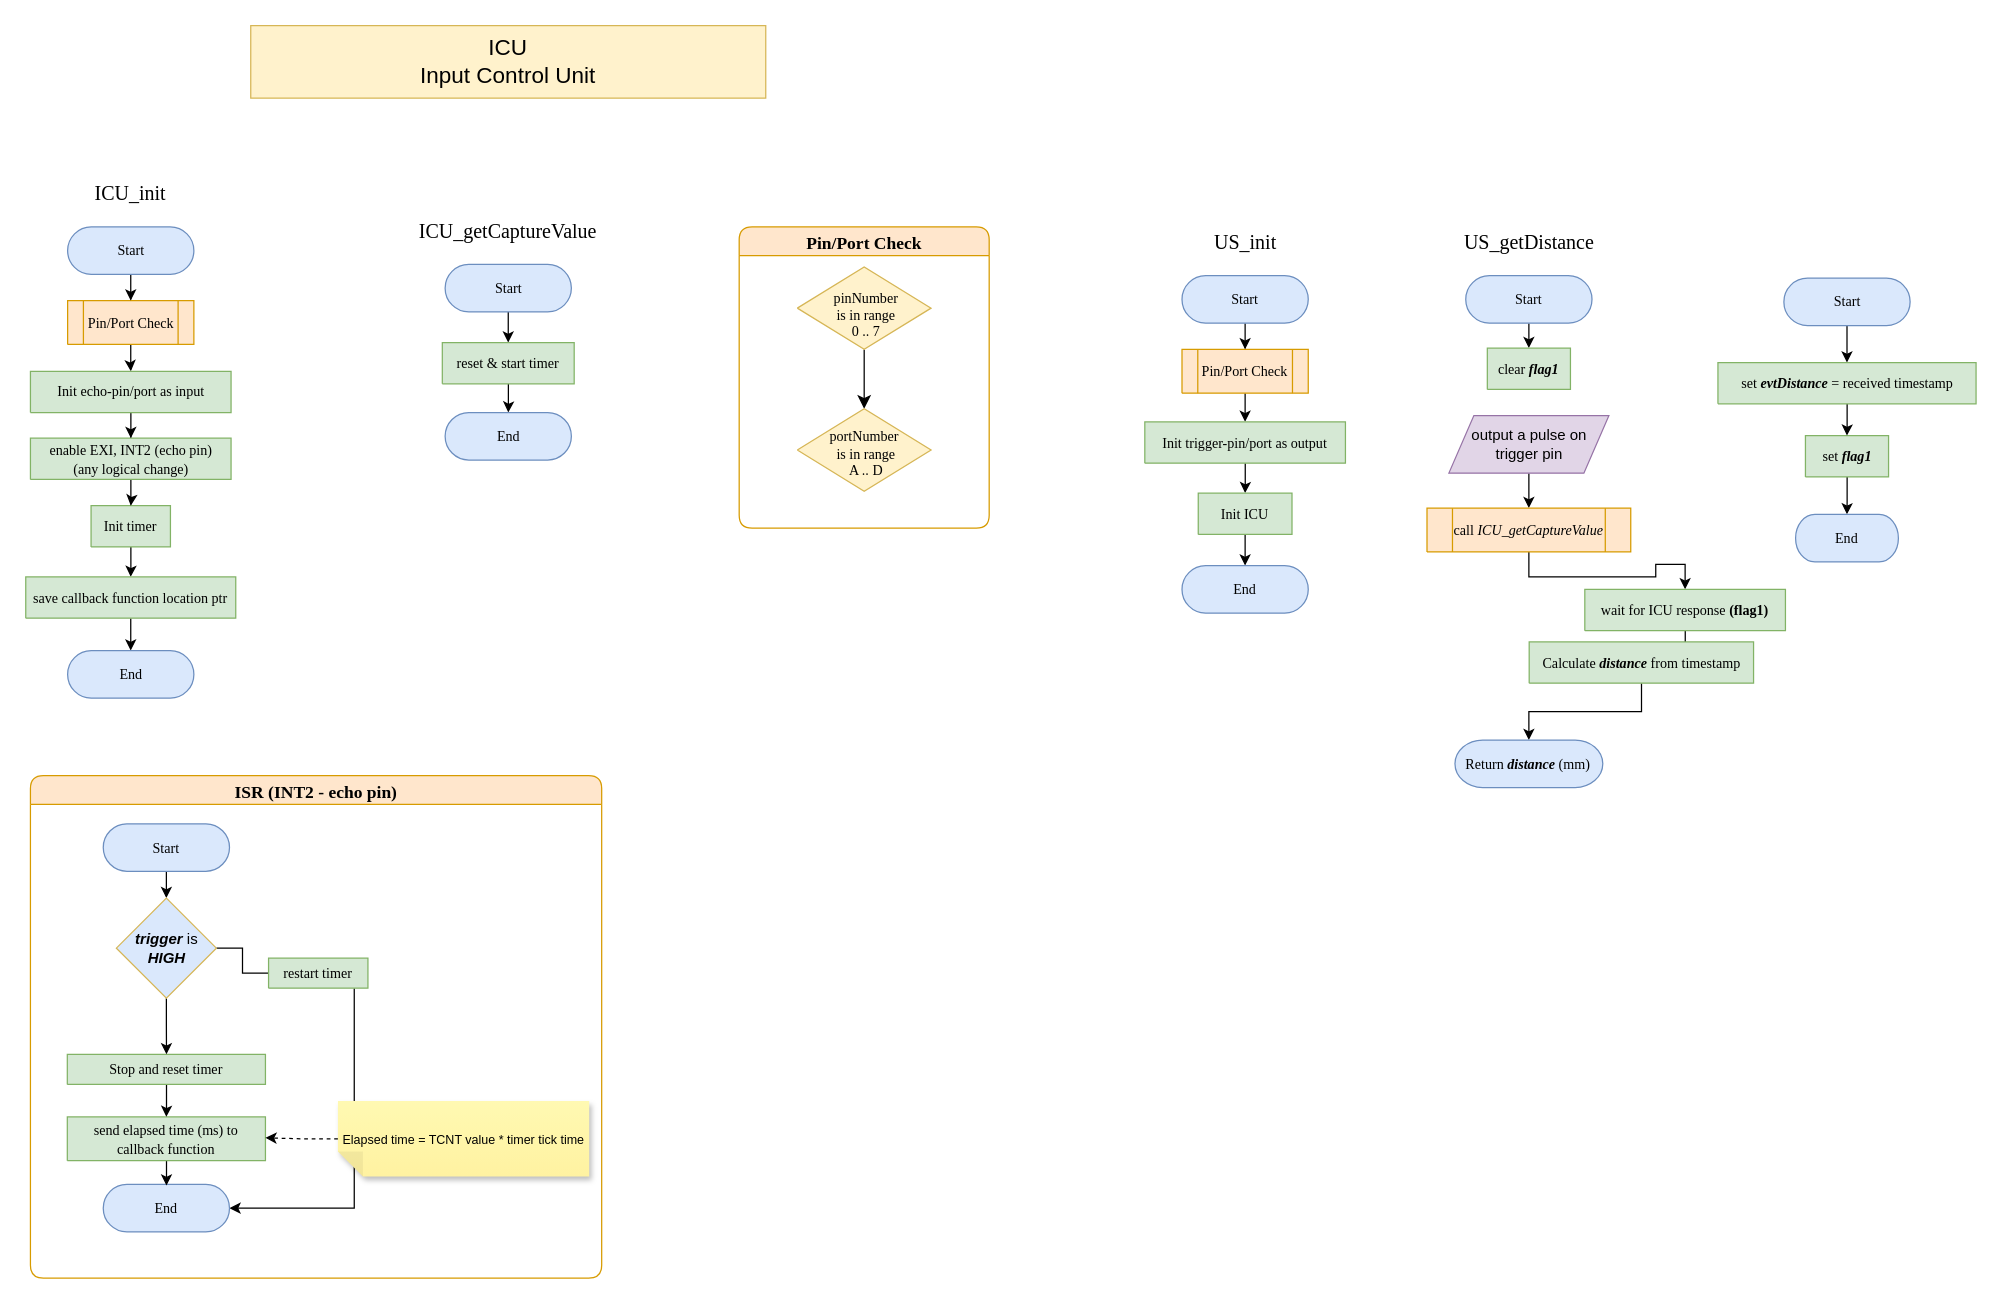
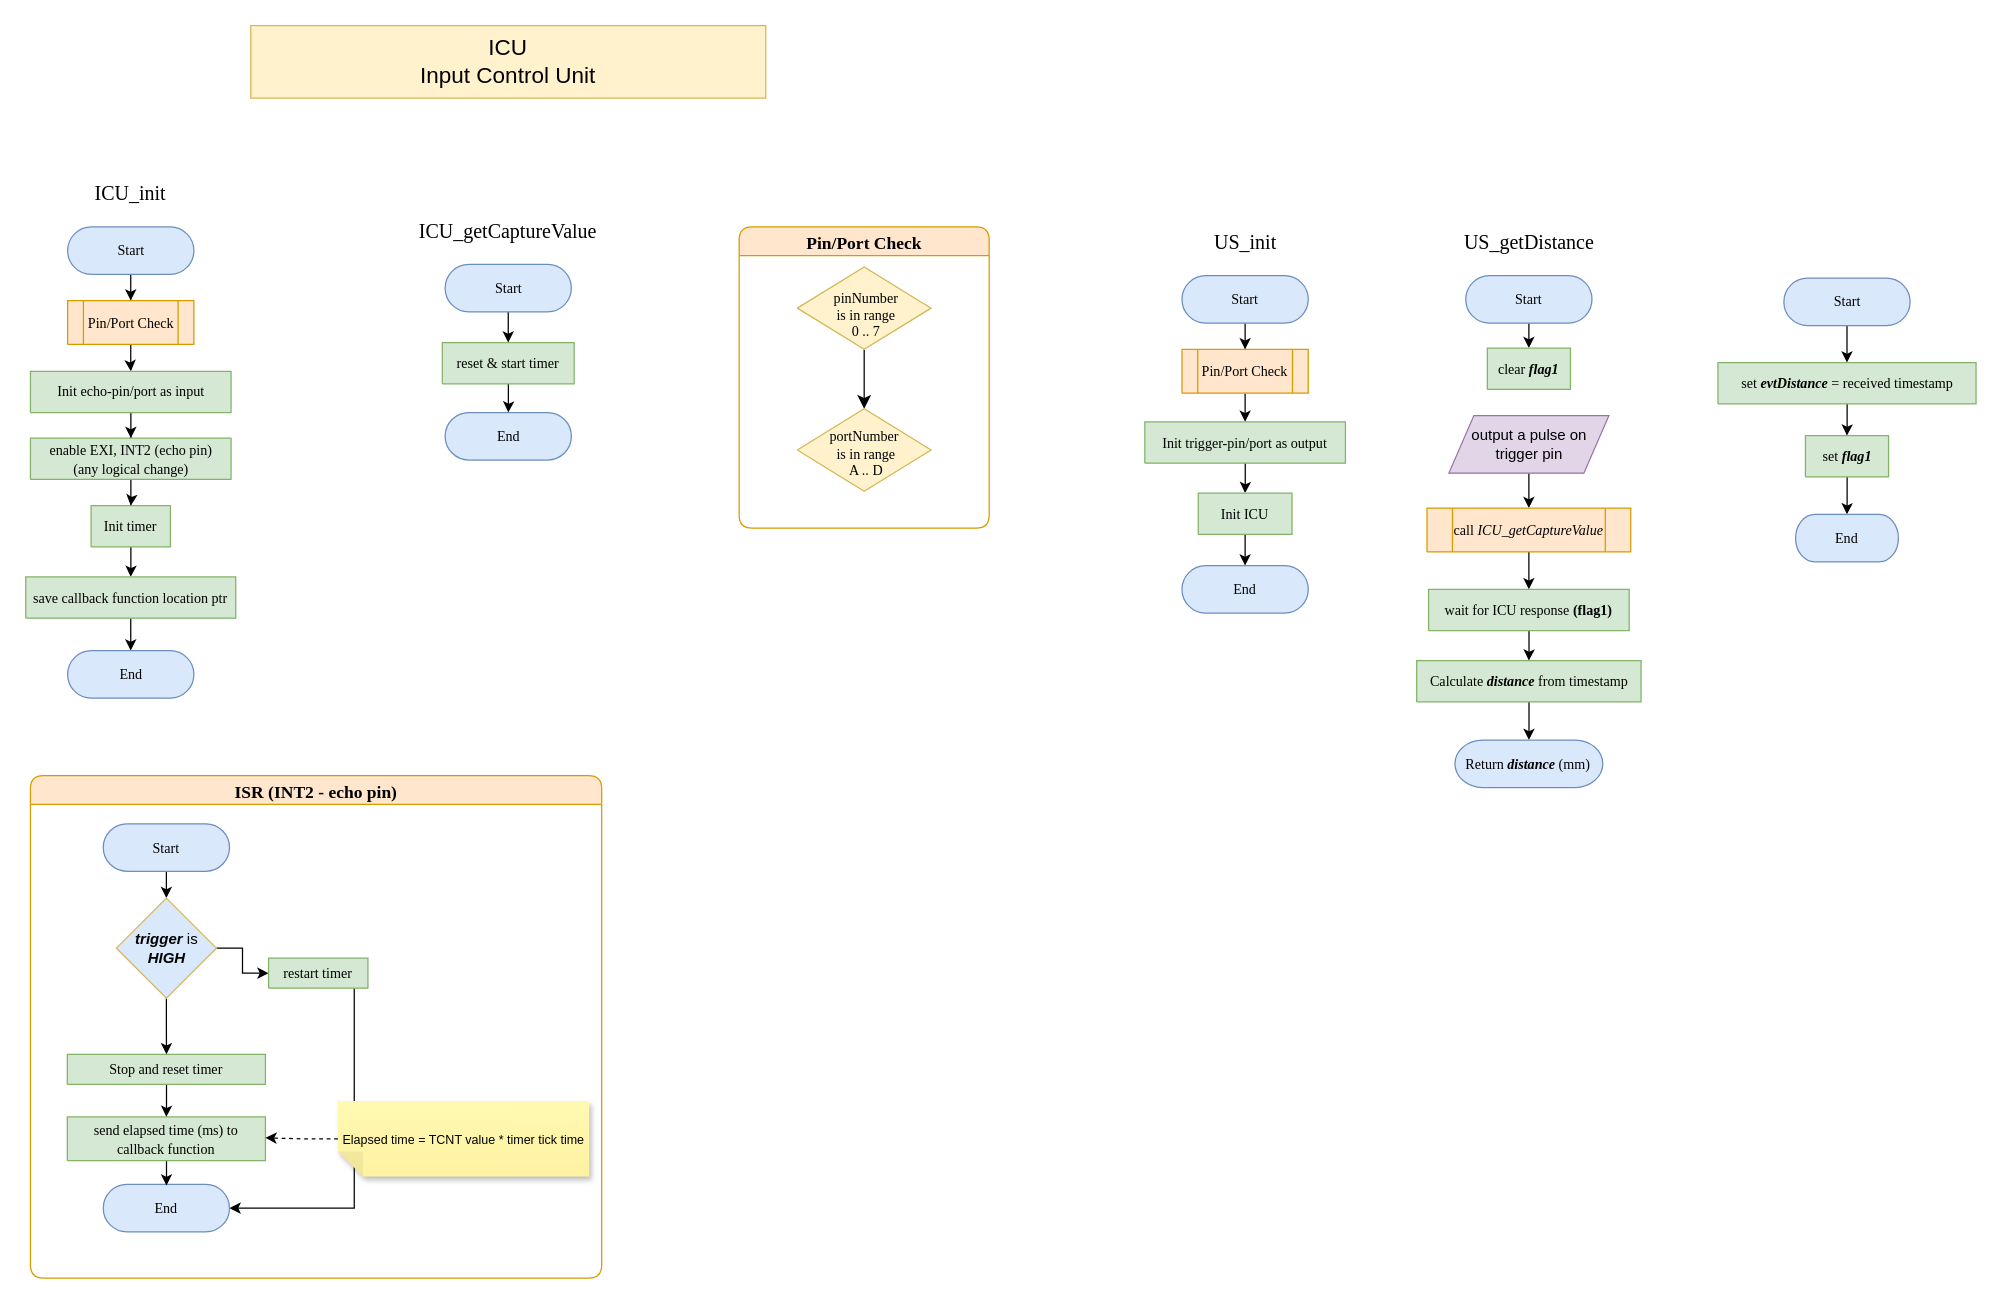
(1685, 610) -> (1529, 610)
(1641, 663) -> (1529, 681)
(262, 973) -> (258, 973)
